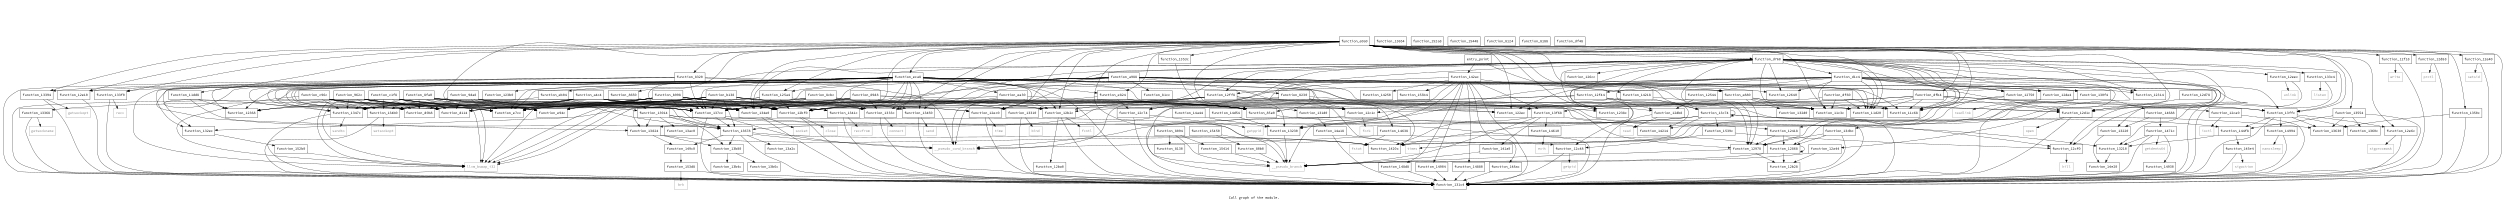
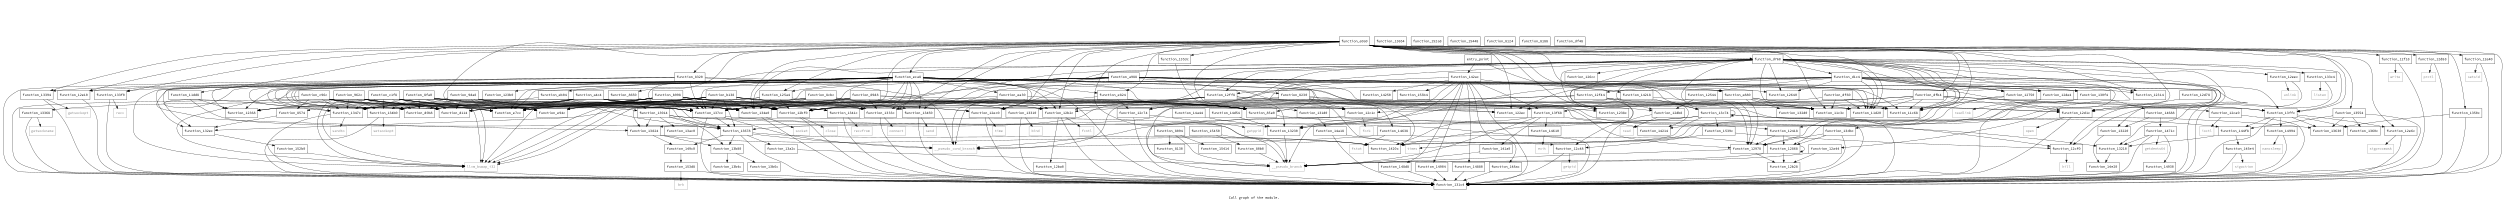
(1819, 92) -> (1560, 101)
(1157, 95) -> none
none -> (292, 113)
(1249, 158) -> (1032, 158)
